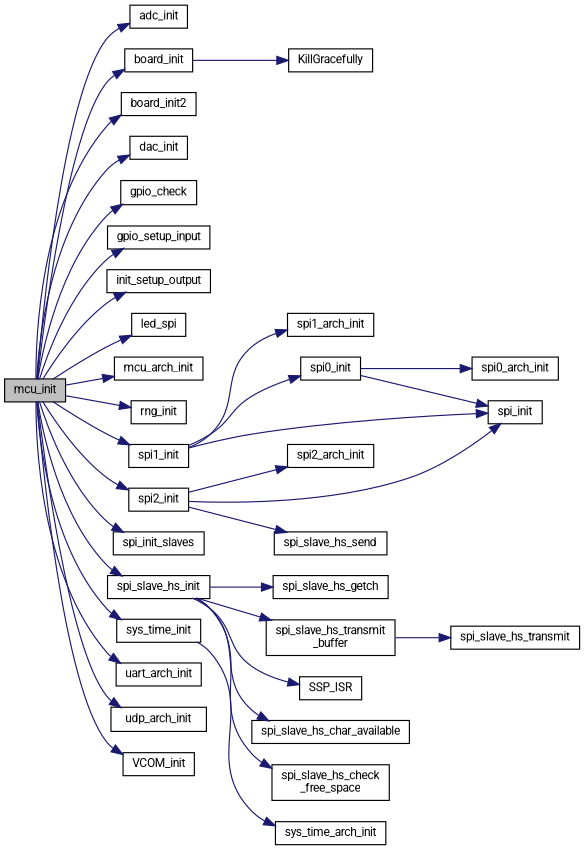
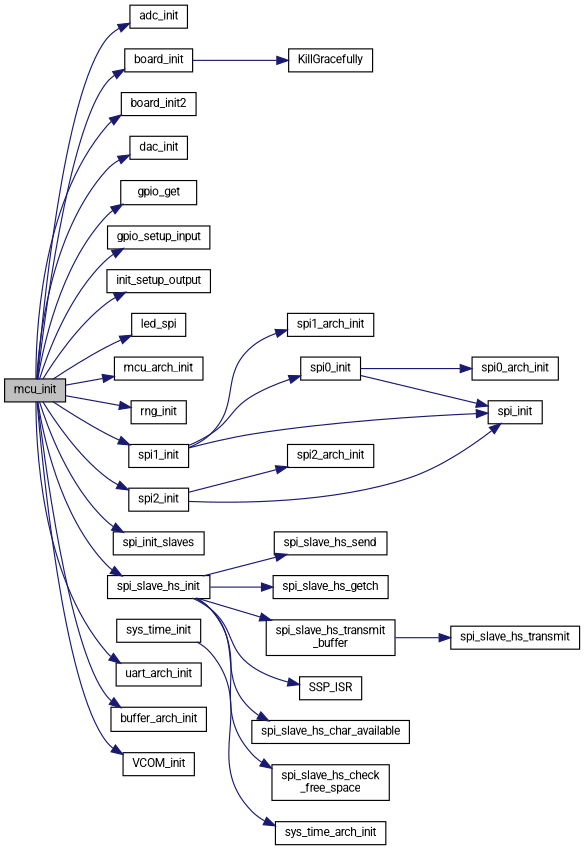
(159, 193) -> (159, 193)
(232, 518) -> (239, 567)
(64, 535) -> none
(159, 719) -> (159, 719)
